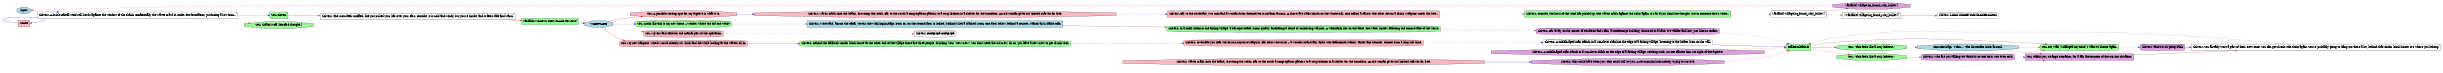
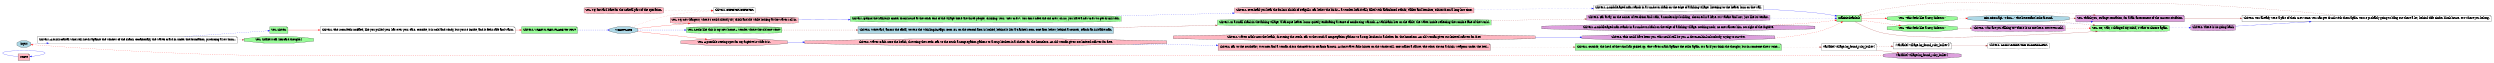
(550, 21) -> (550, 30)
(625, 30) -> (671, 15)
